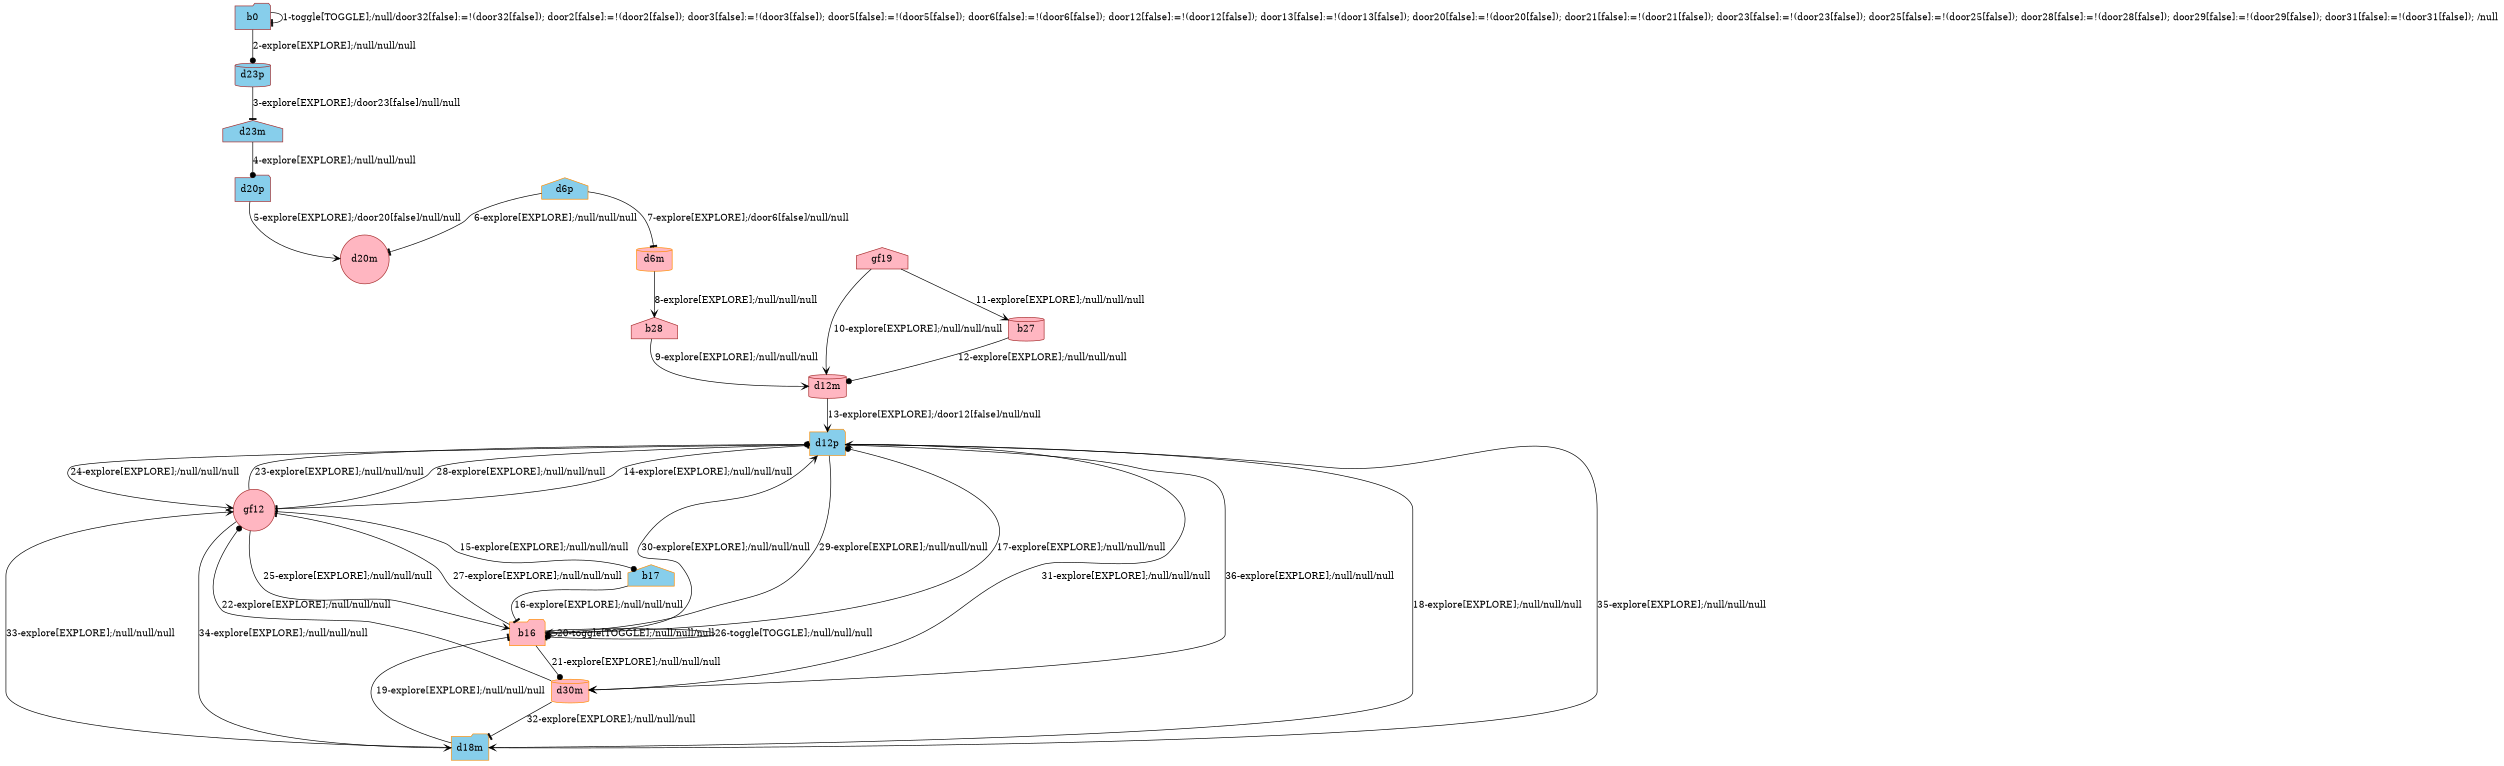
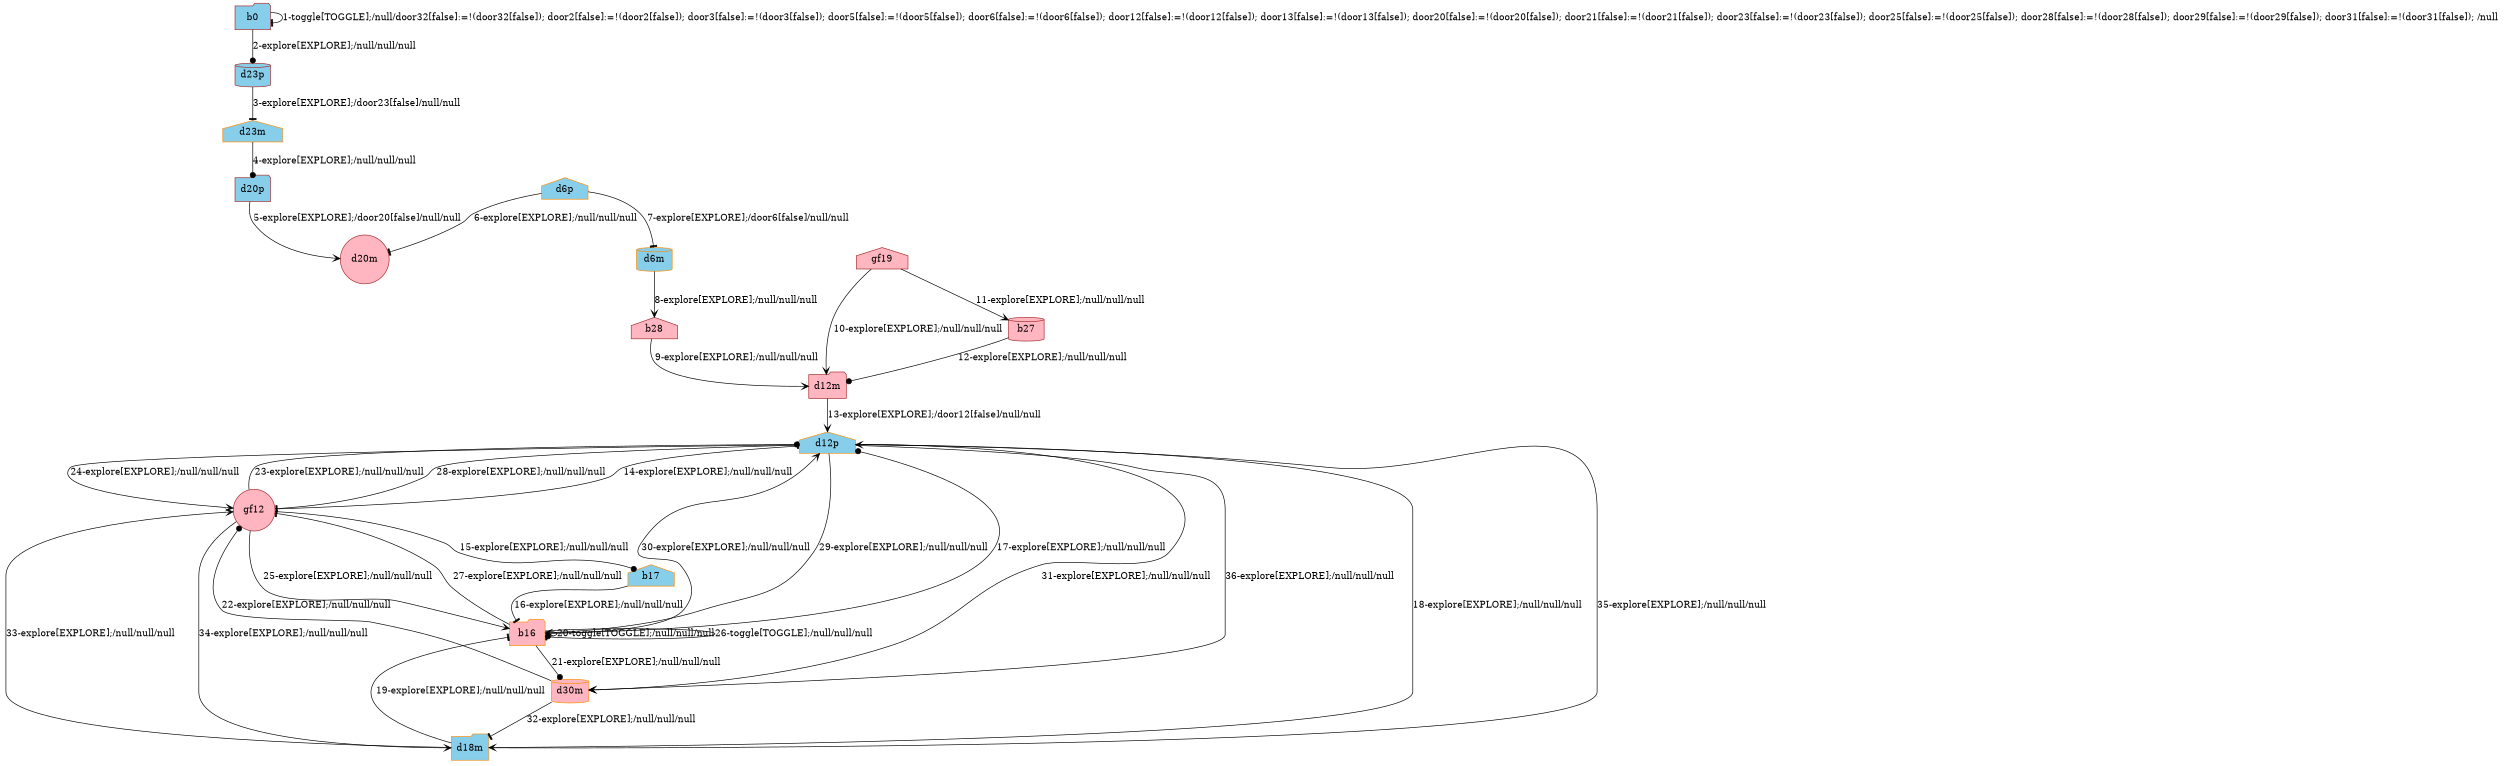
(253, 132) -> (253, 132)
(654, 259) -> (654, 259)
(828, 387) -> (828, 387)
(828, 444) -> (828, 444)
